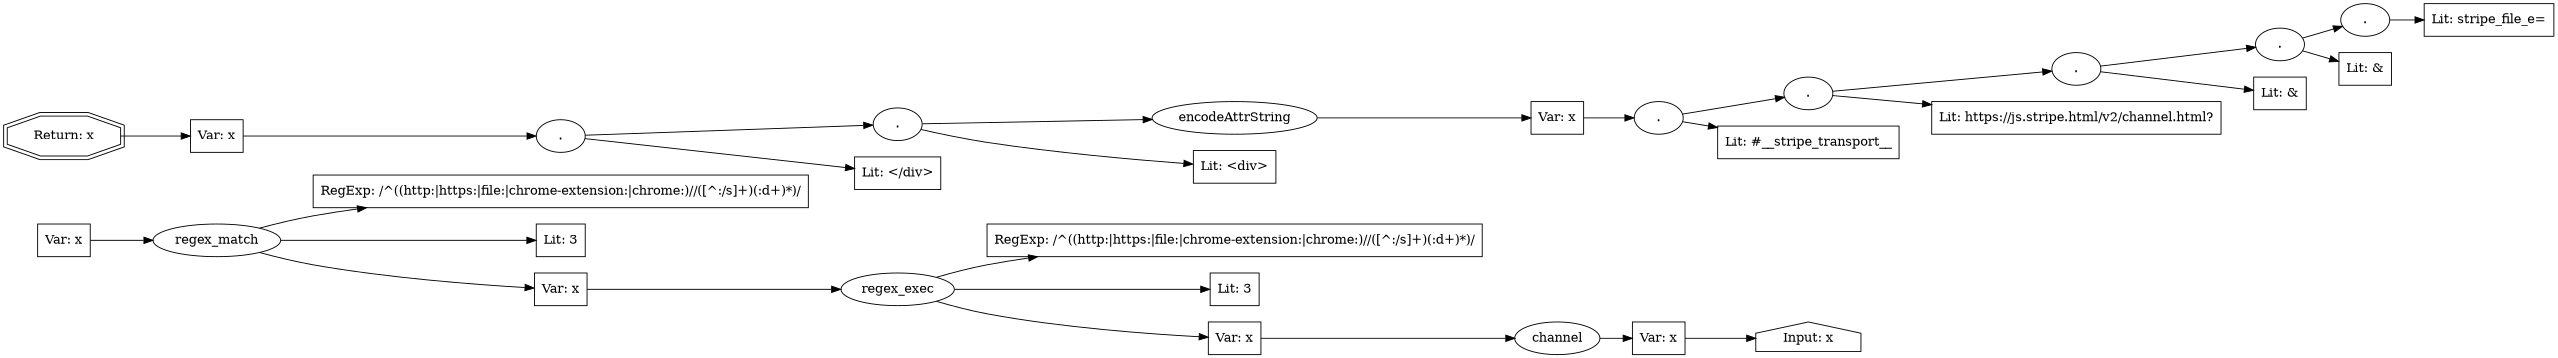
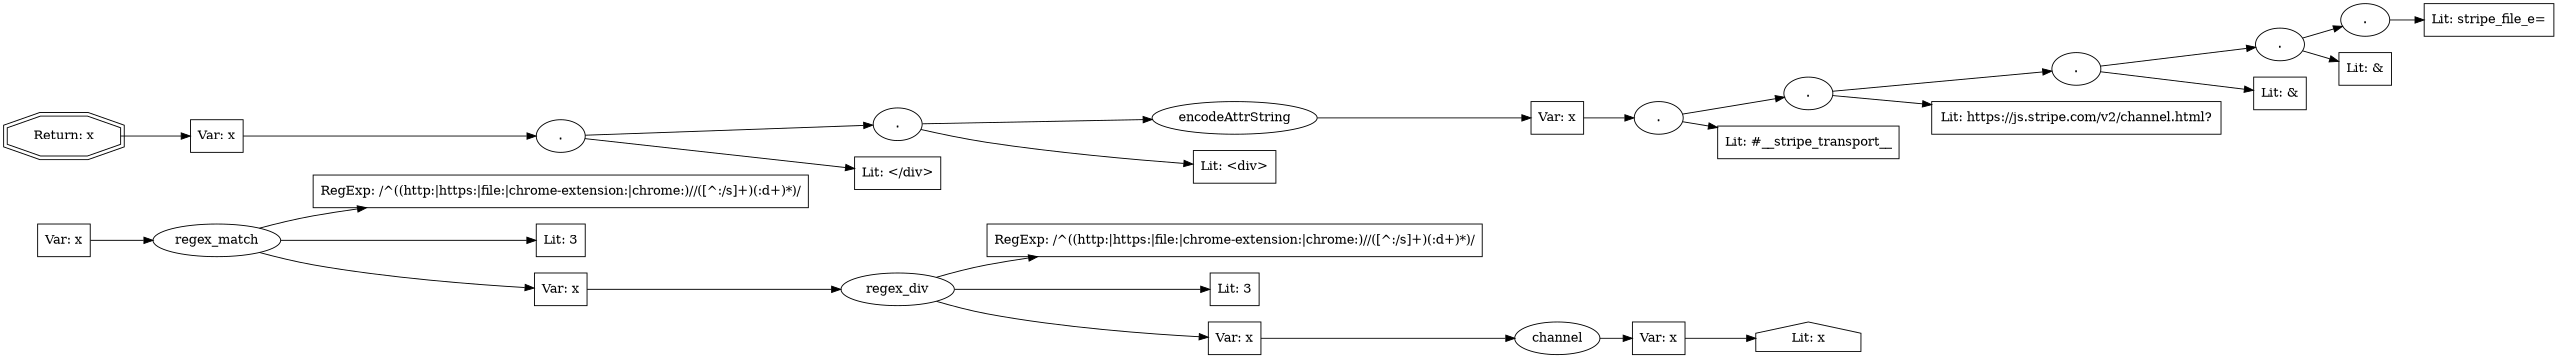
(2076, 118) -> (2076, 118)
(898, 289) -> (898, 289)
(1808, 338) -> (1808, 338)
